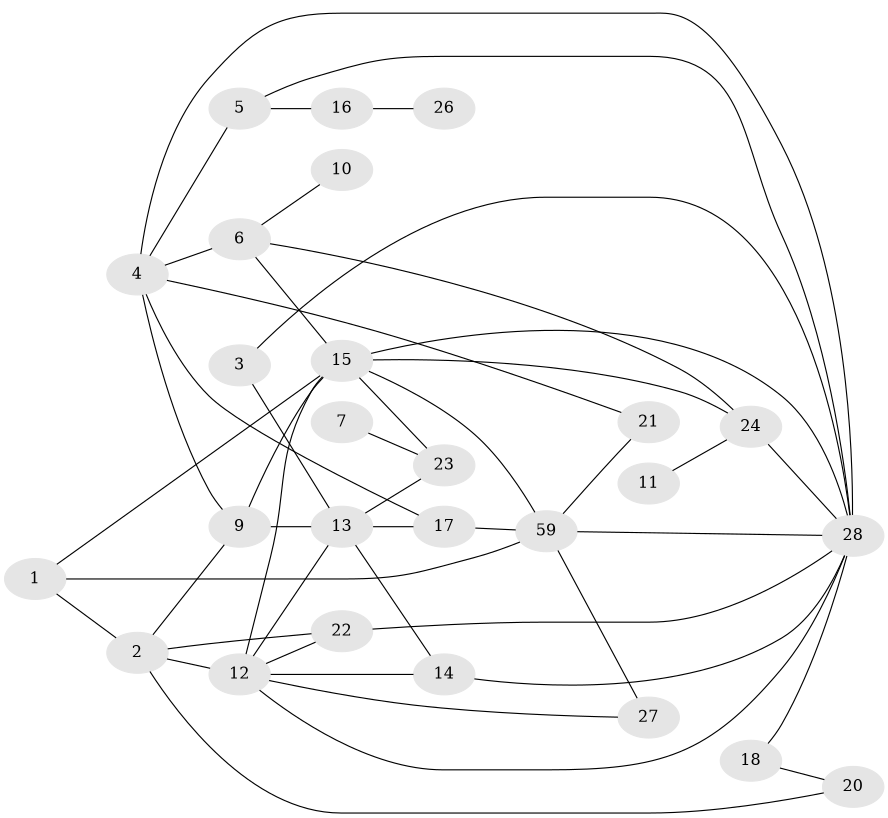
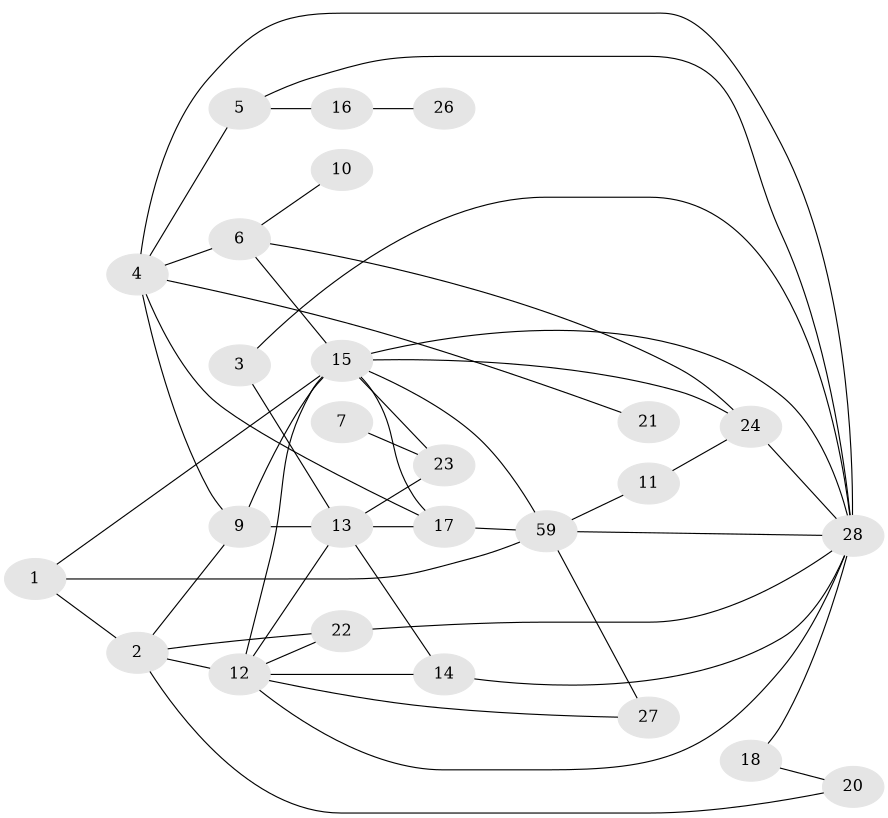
none -> (391, 433)
(597, 476) -> (598, 507)
